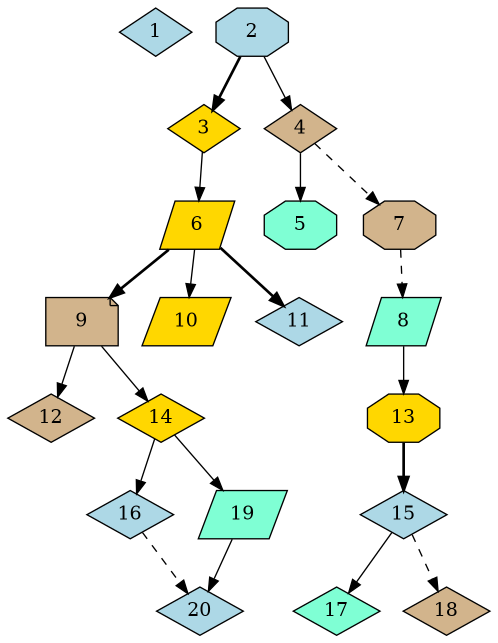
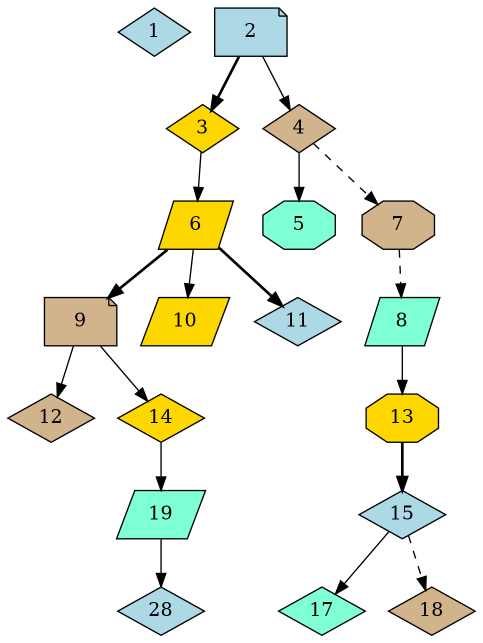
(252, 32) -> (251, 32)
(130, 515) -> none
(200, 611) -> (161, 611)
